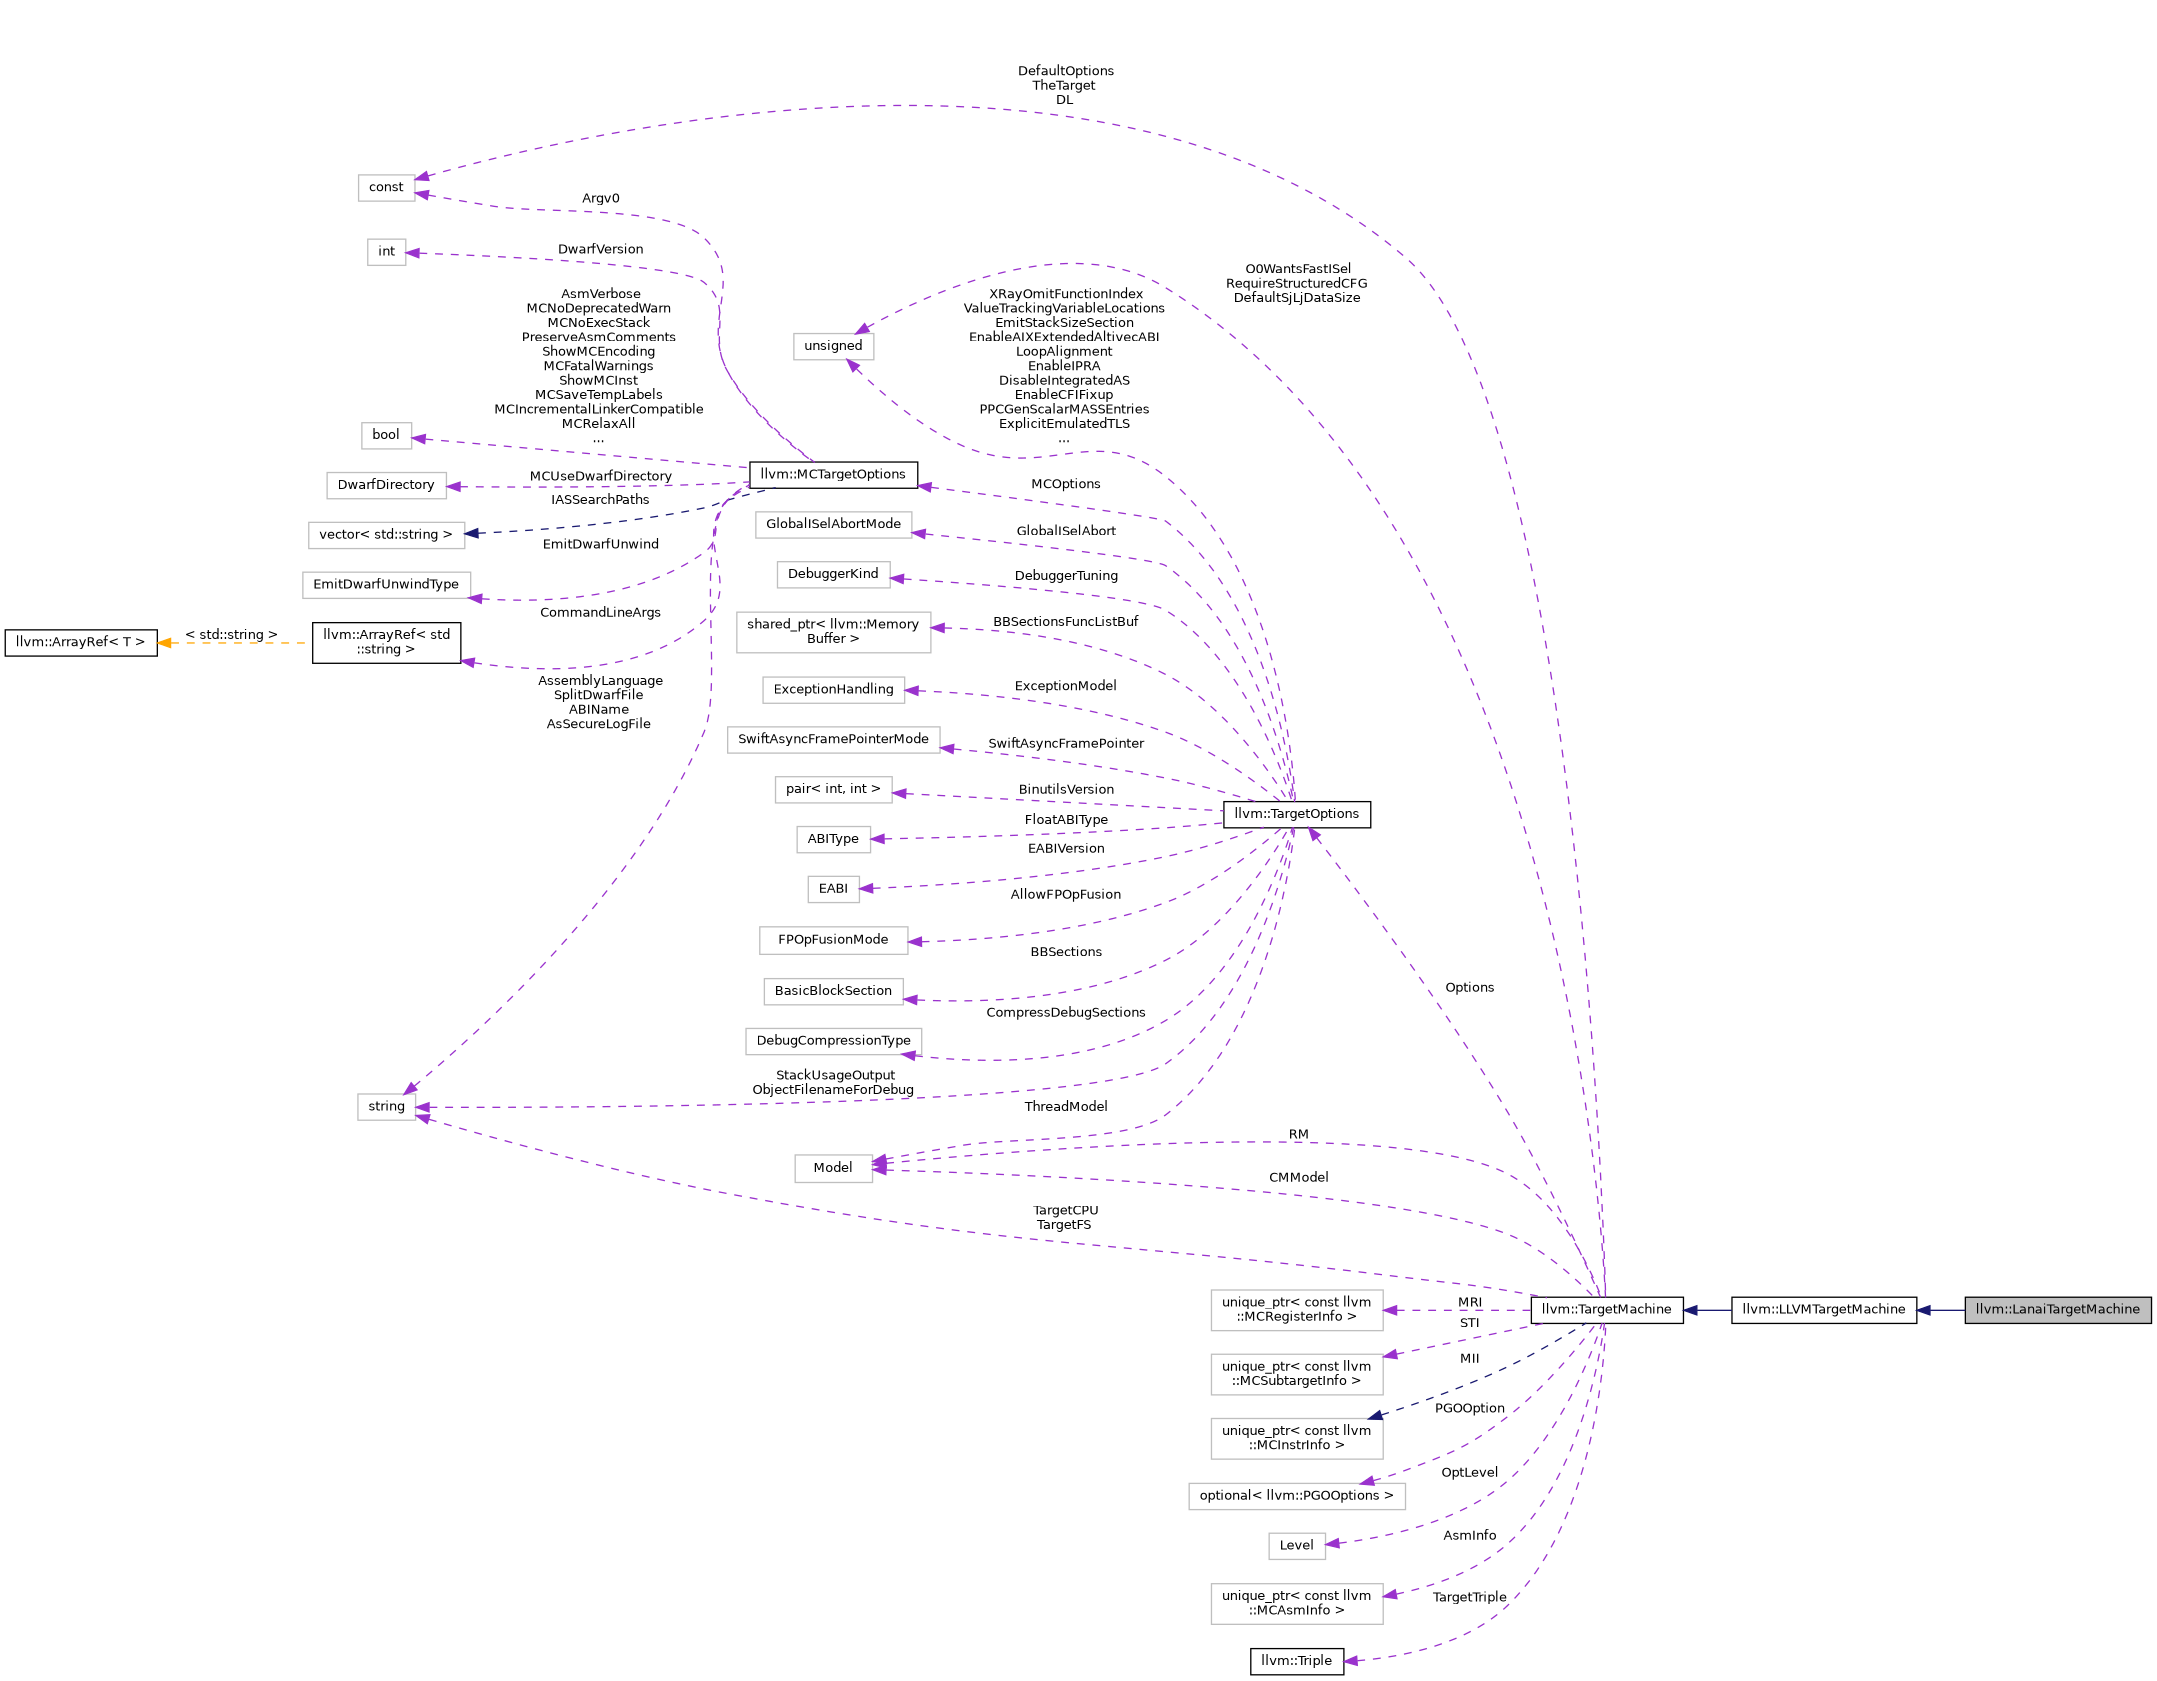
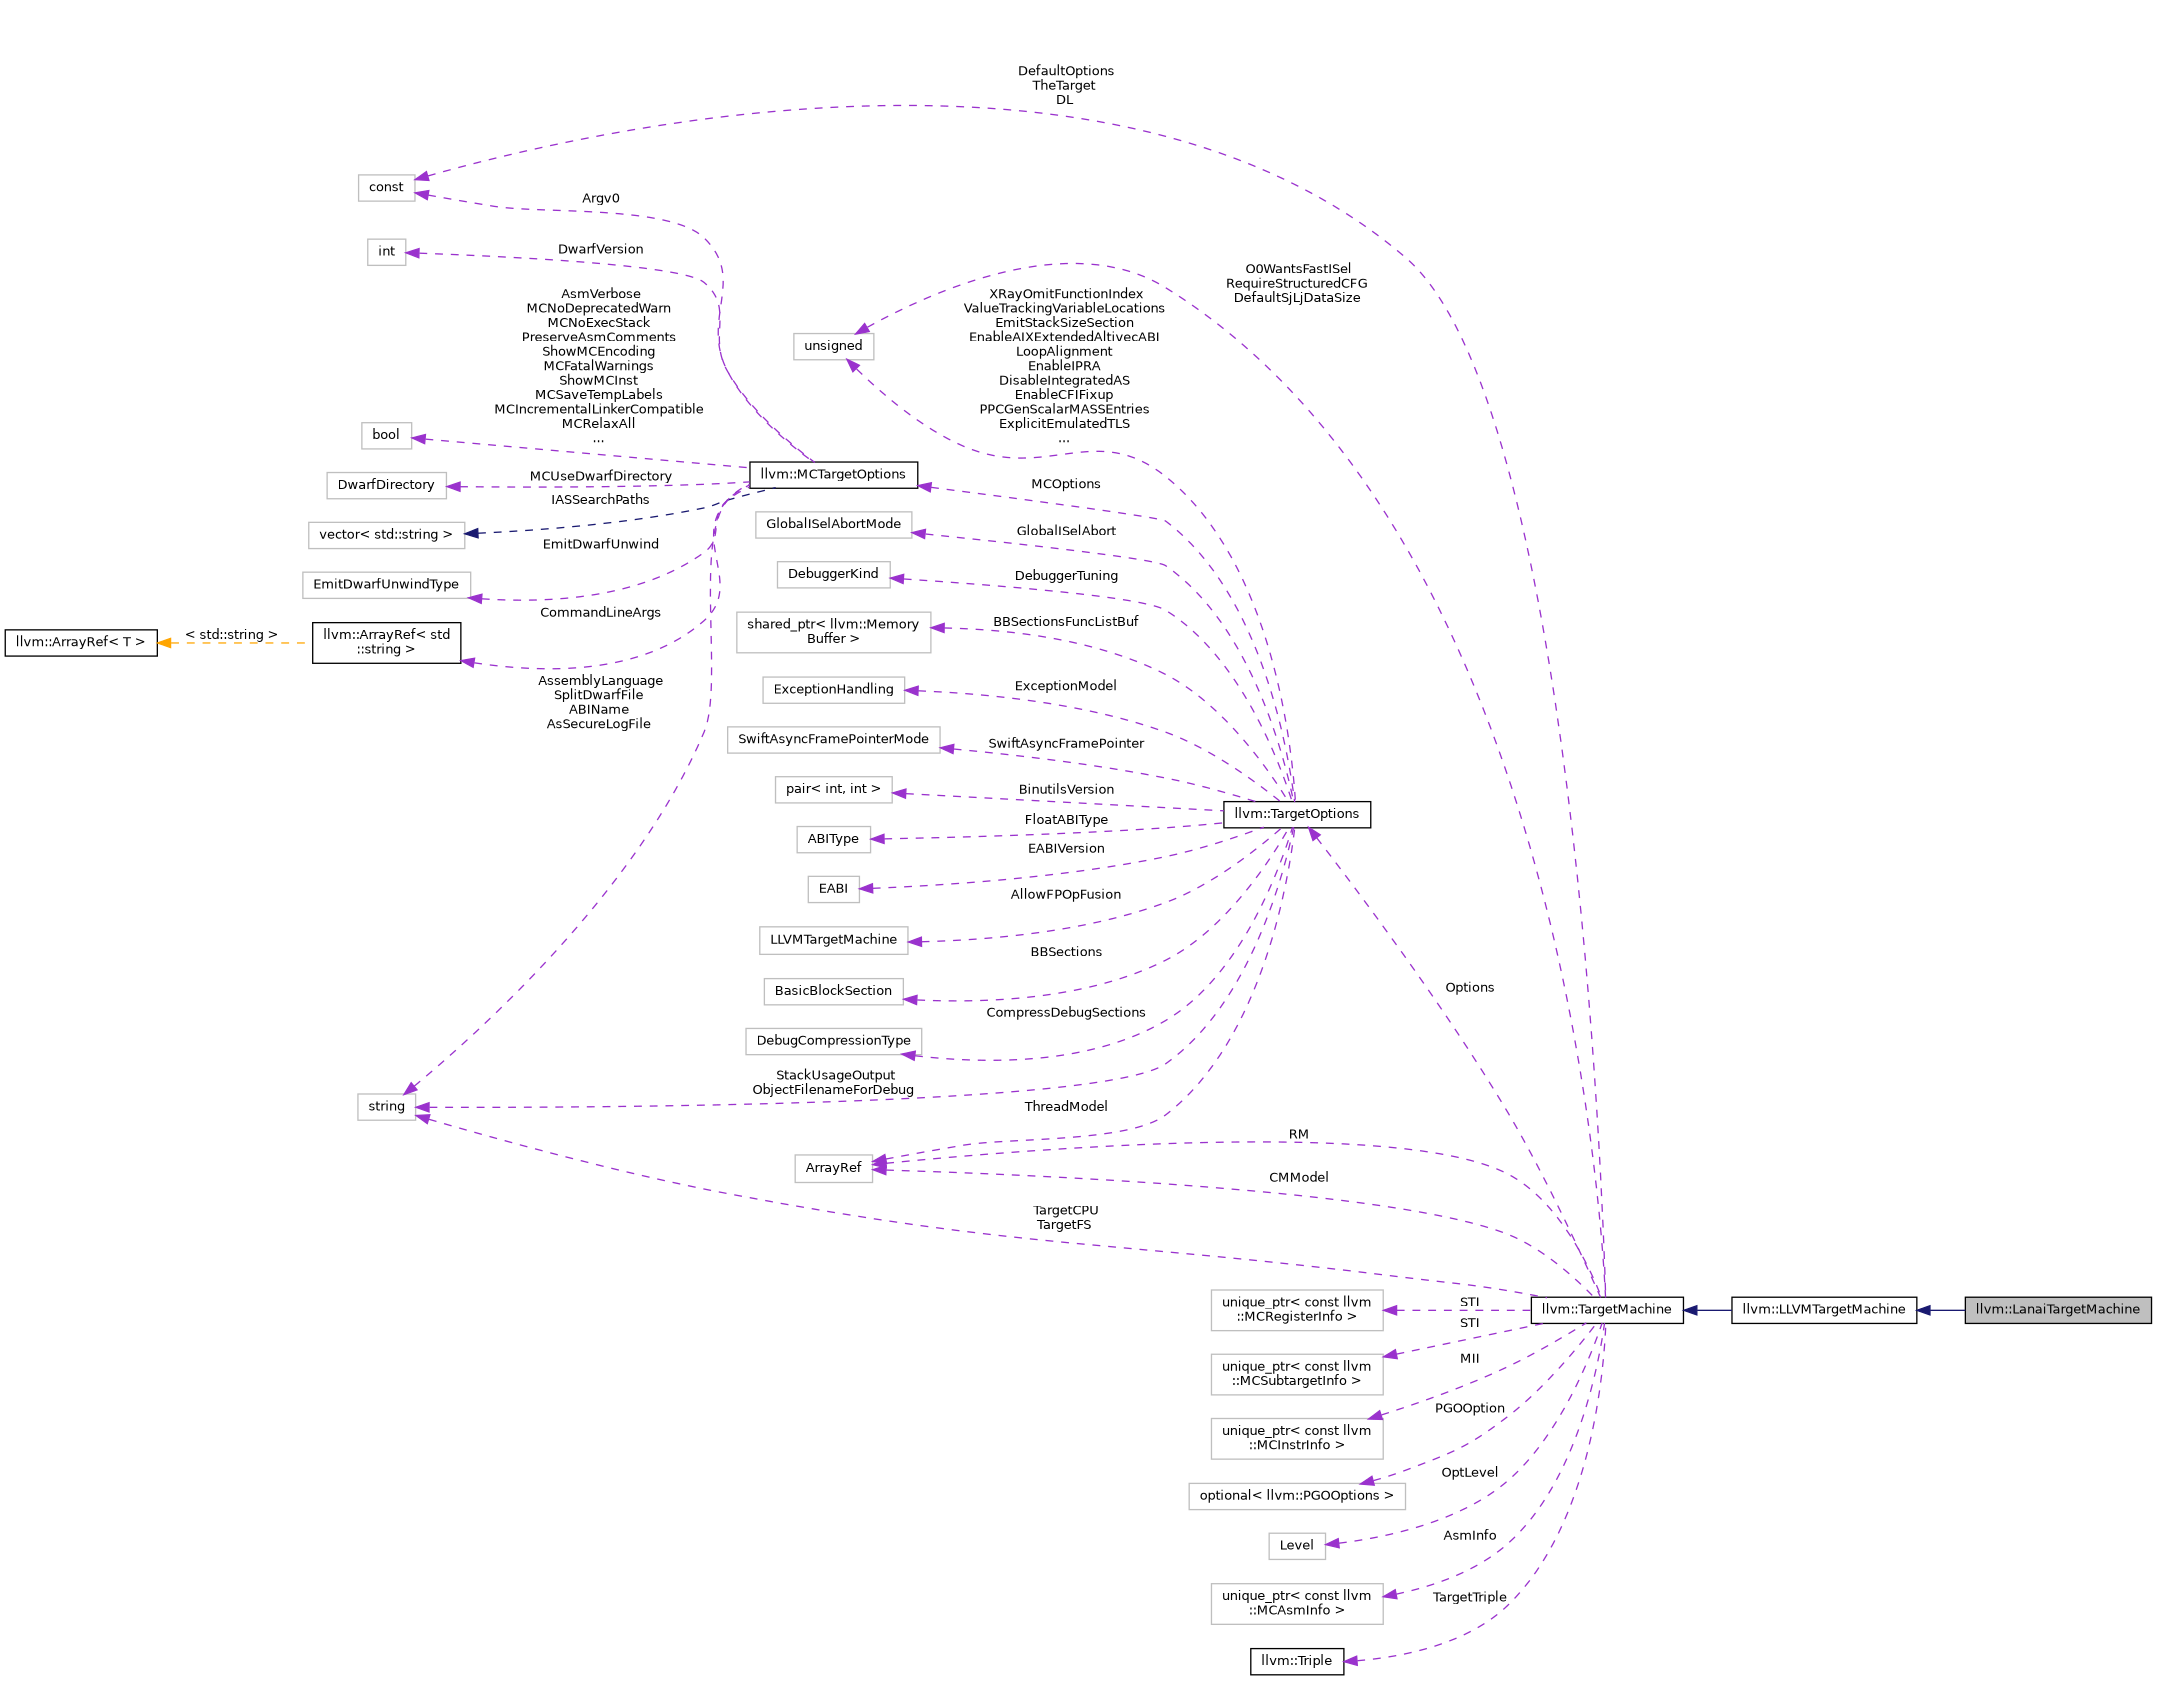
(834, 941) -> (834, 941)
(834, 1169) -> (834, 1169)
(1468, 1303) -> (1468, 1303)
(1487, 1376) -> (1487, 1376)
